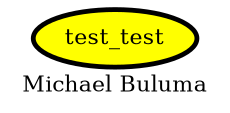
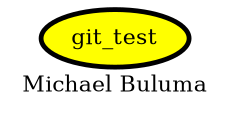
(115, 38) -> (115, 38)
